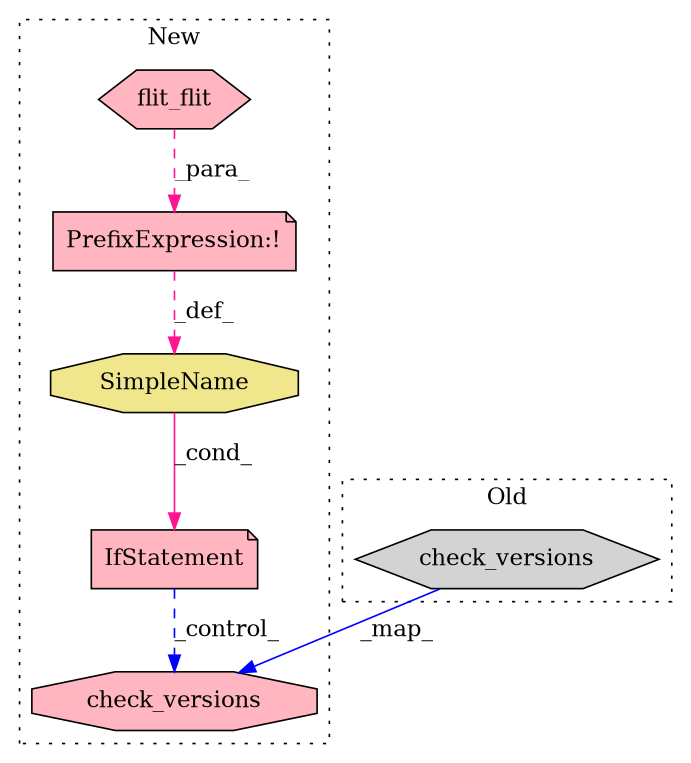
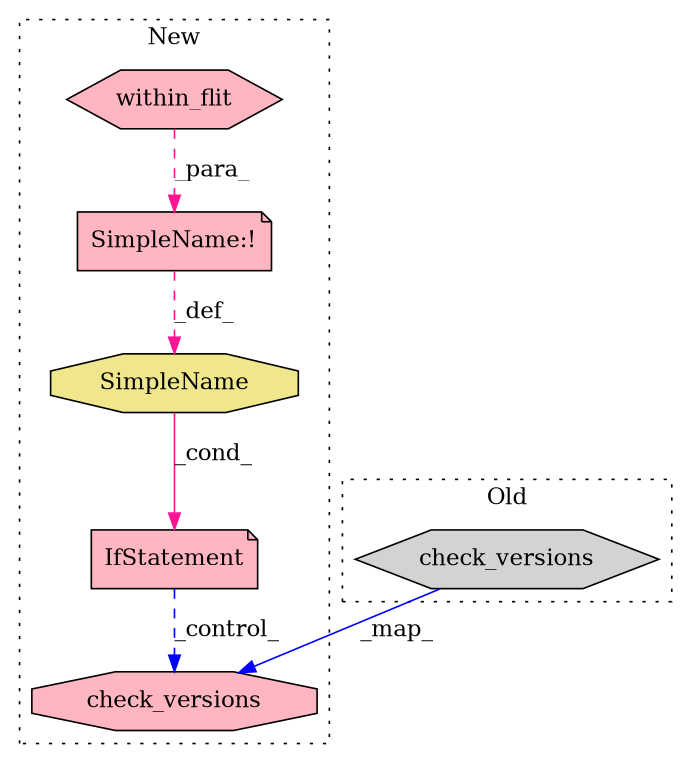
(174, 99) -> (174, 99)
(174, 241) -> (174, 241)
